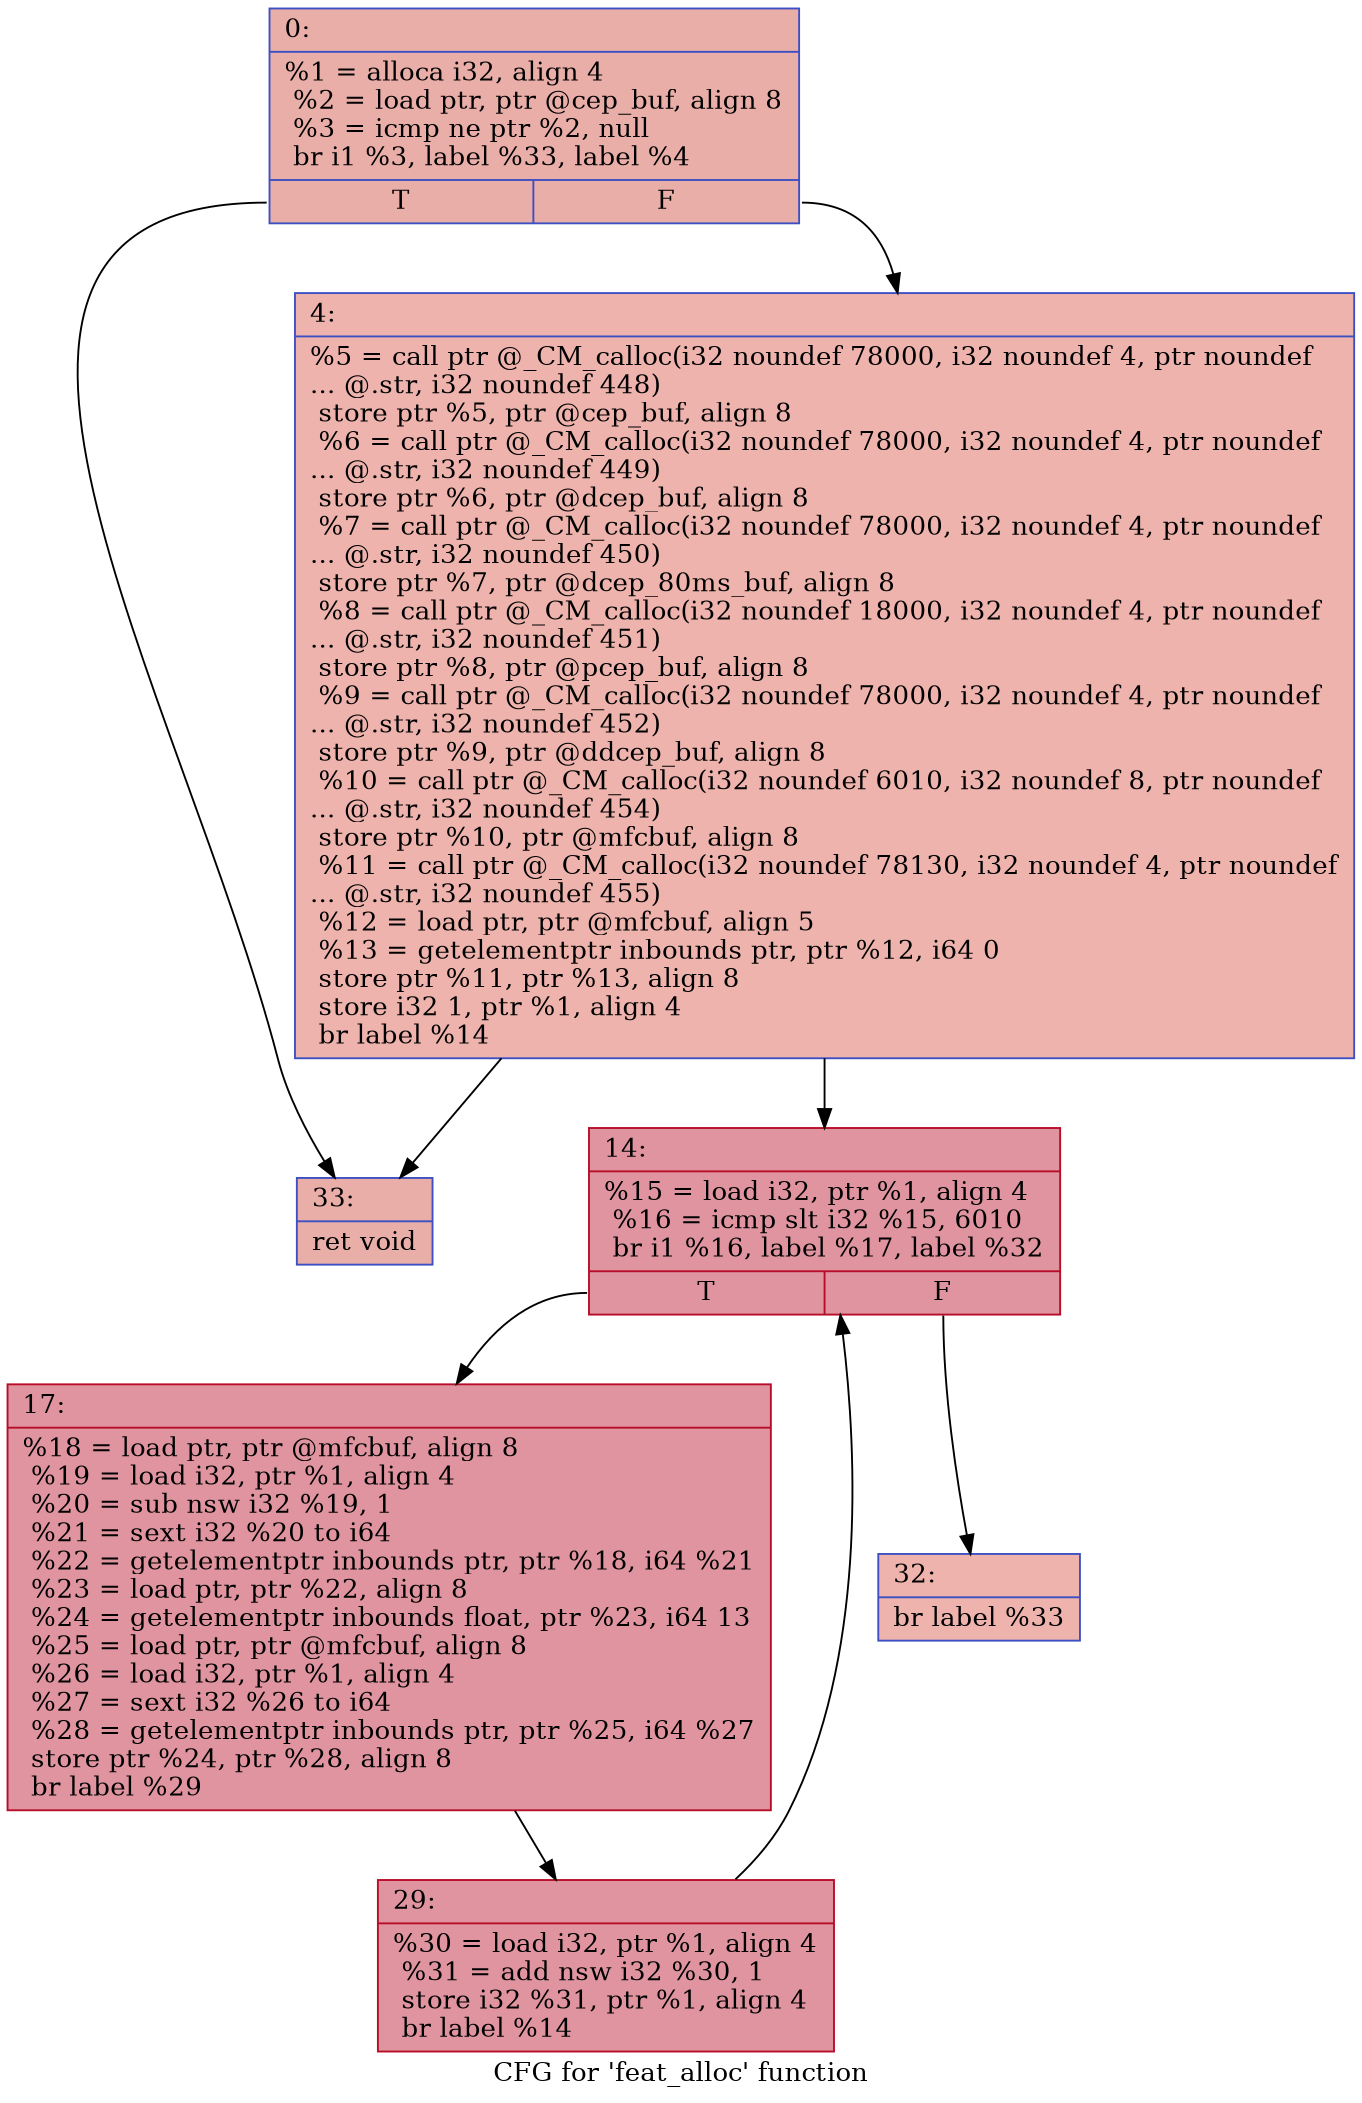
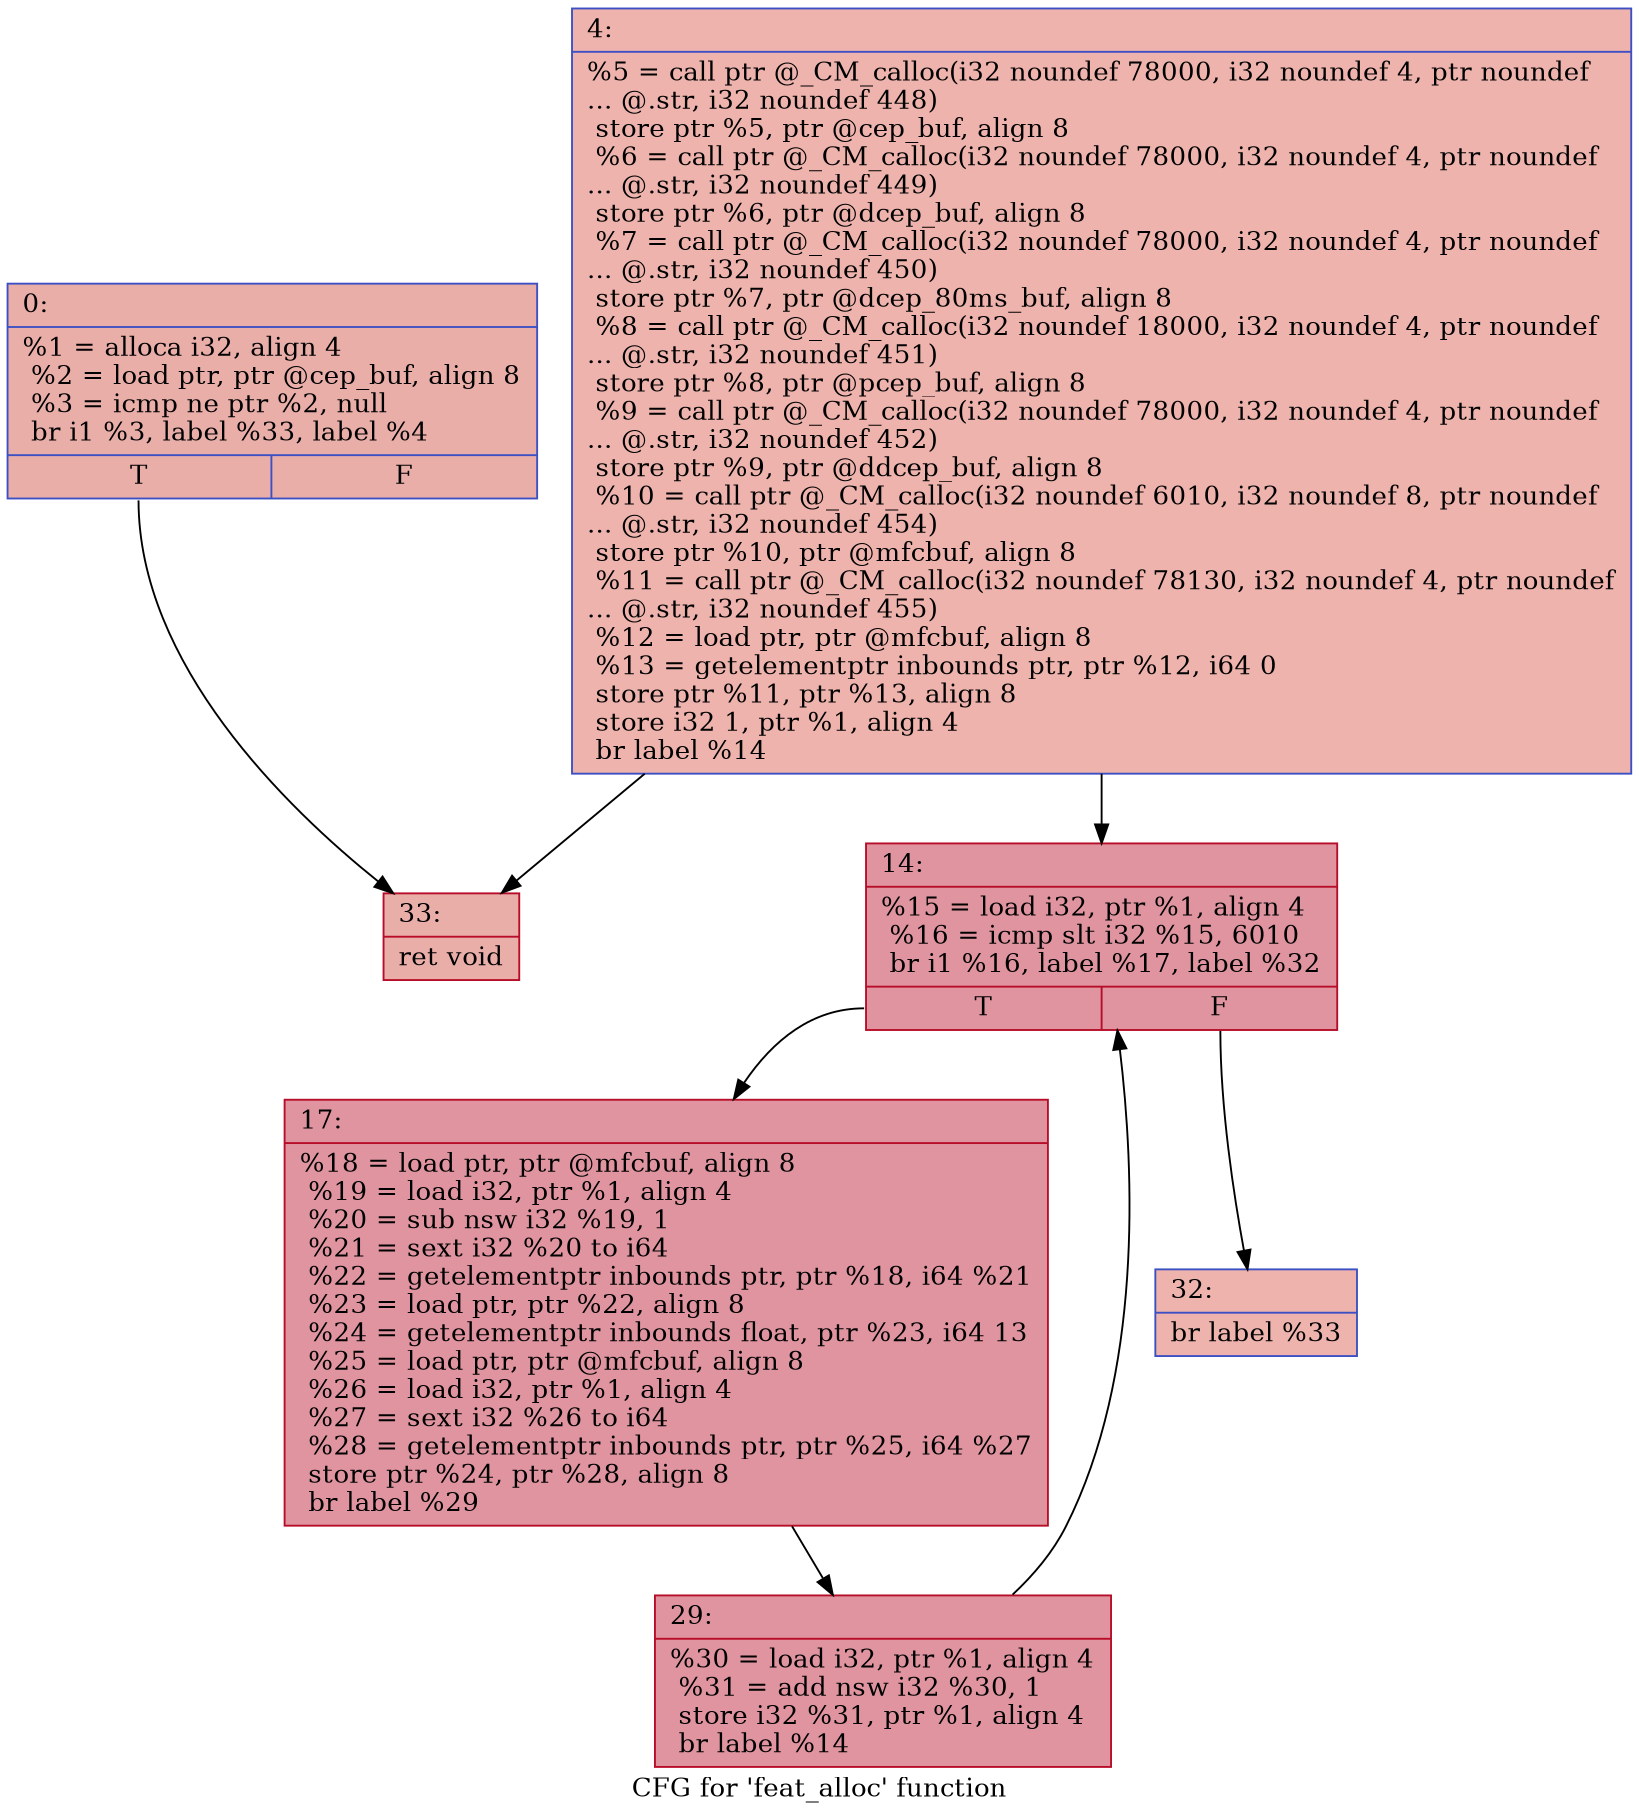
(861, 221) -> none
(563, 923) -> (840, 638)
(365, 1221) -> (451, 937)
